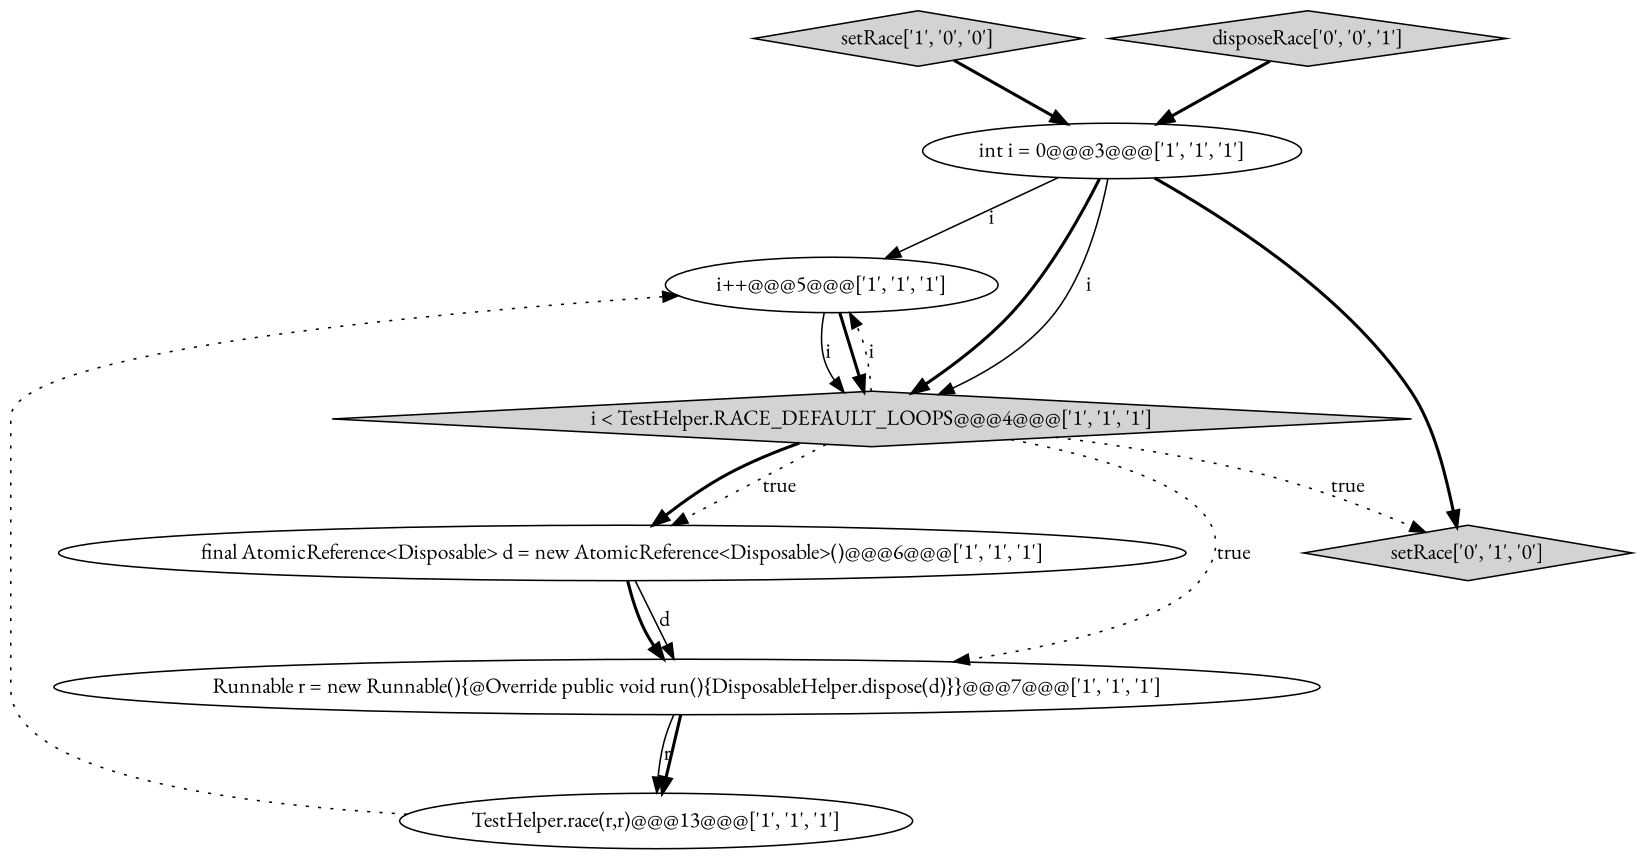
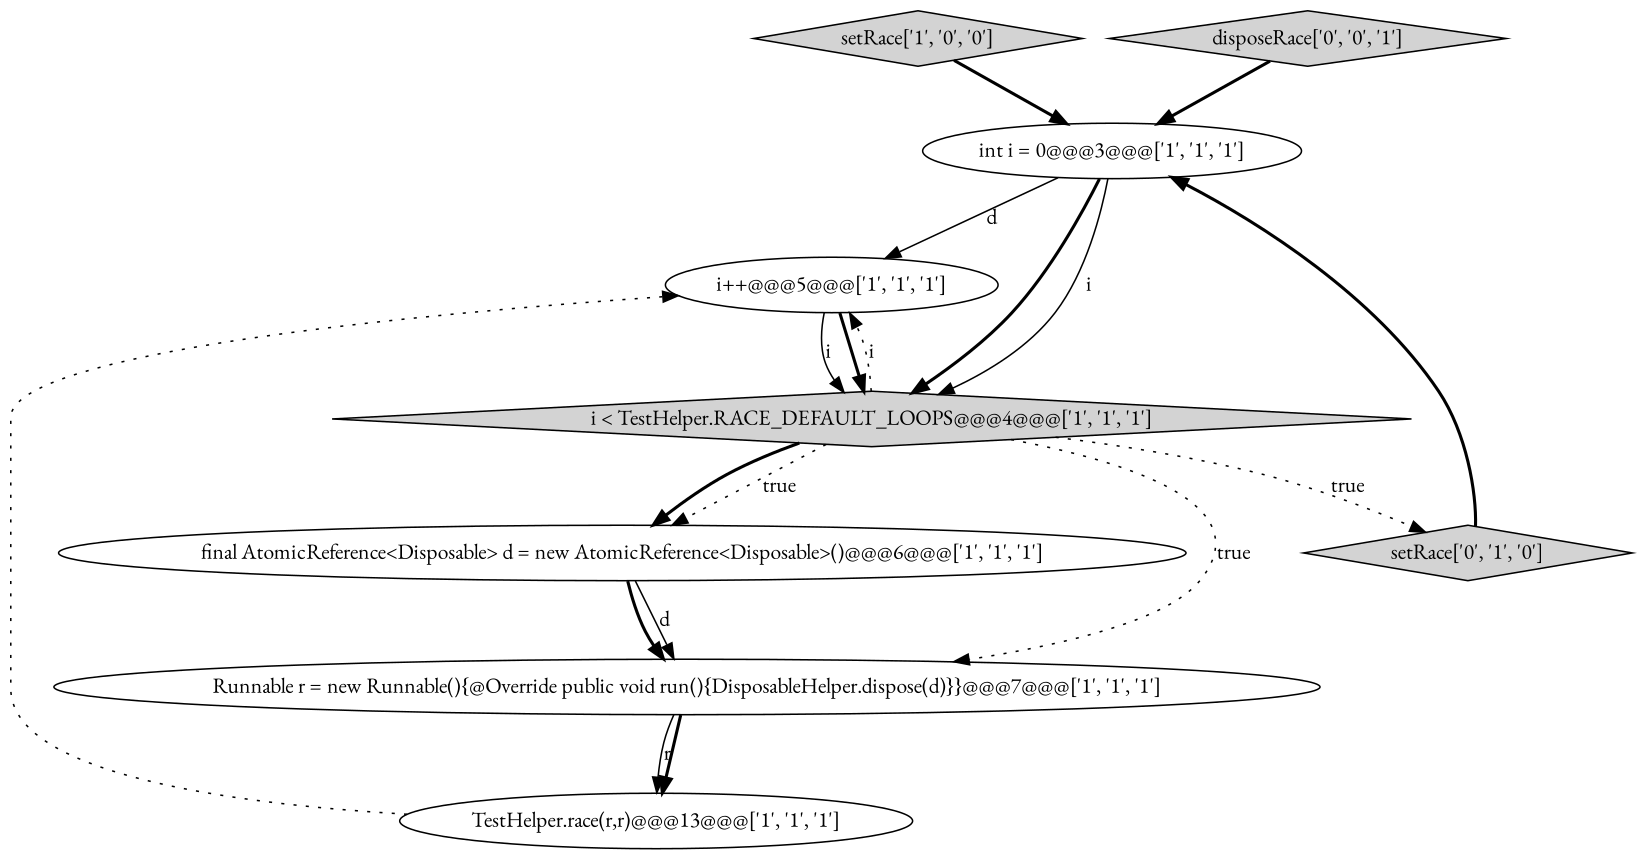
(992, 218) -> (992, 218)
(1343, 313) -> (1378, 320)
